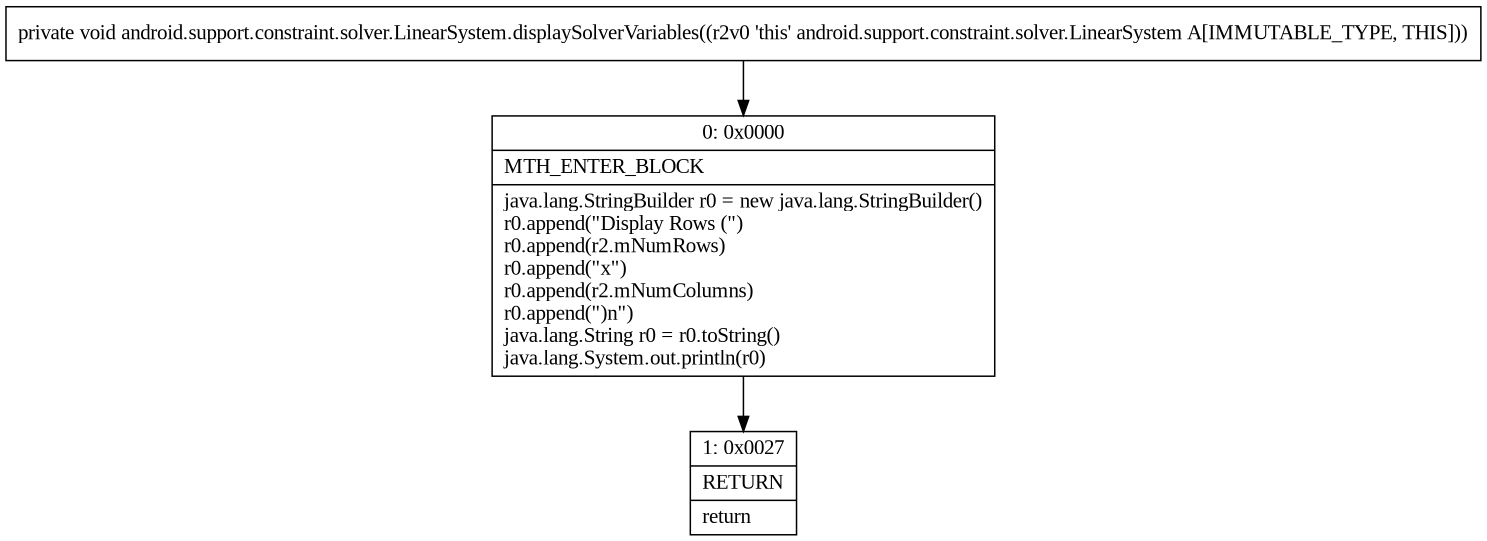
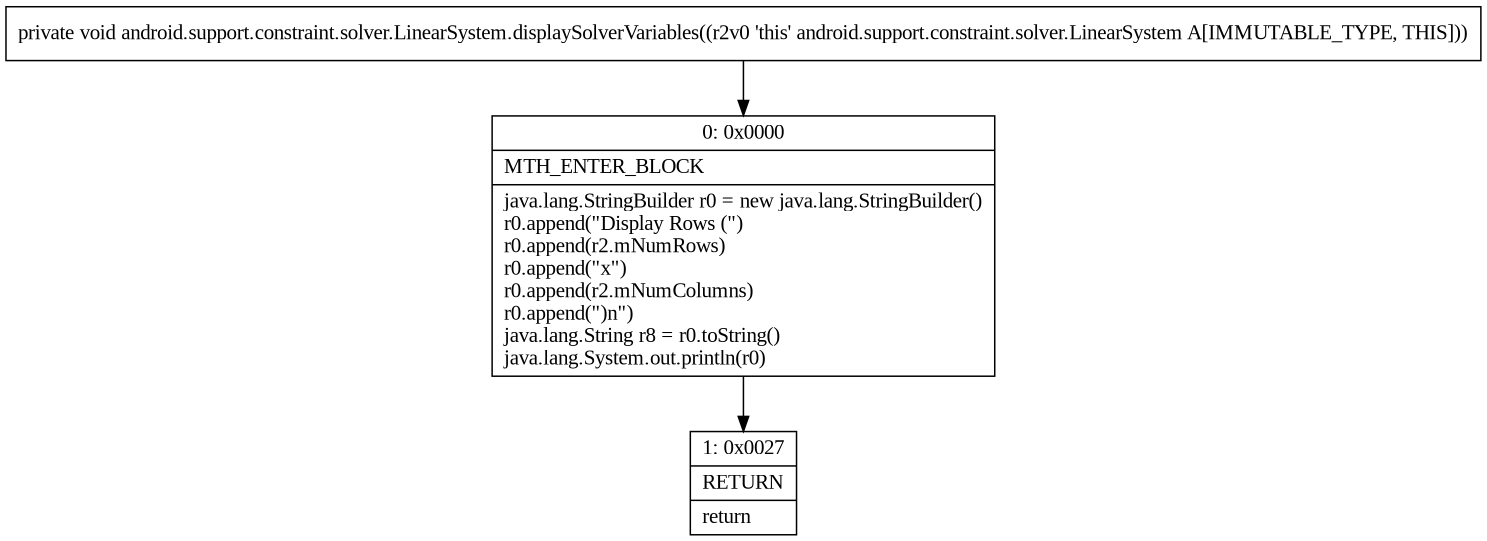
(642, 336) -> (642, 336)
